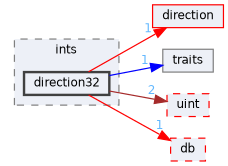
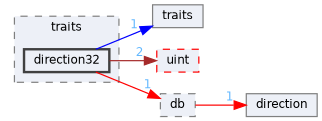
(188, 16) -> (282, 105)
(67, 50) -> (67, 28)
(127, 50) -> (215, 105)
(188, 150) -> (178, 105)
